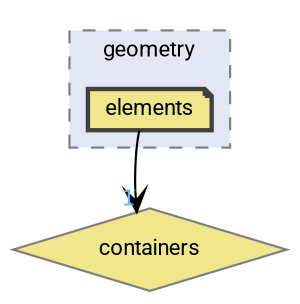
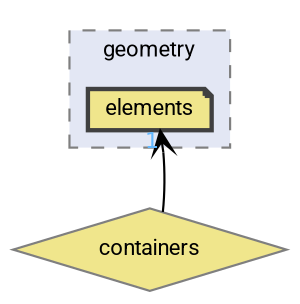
(136, 162) -> (164, 182)
